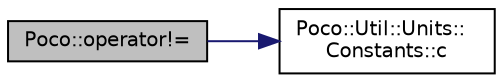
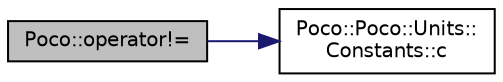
(387, 41) -> (387, 41)
